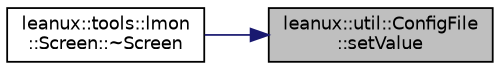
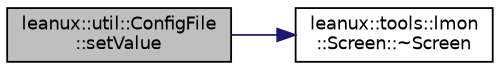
(228, 35) -> (254, 35)
